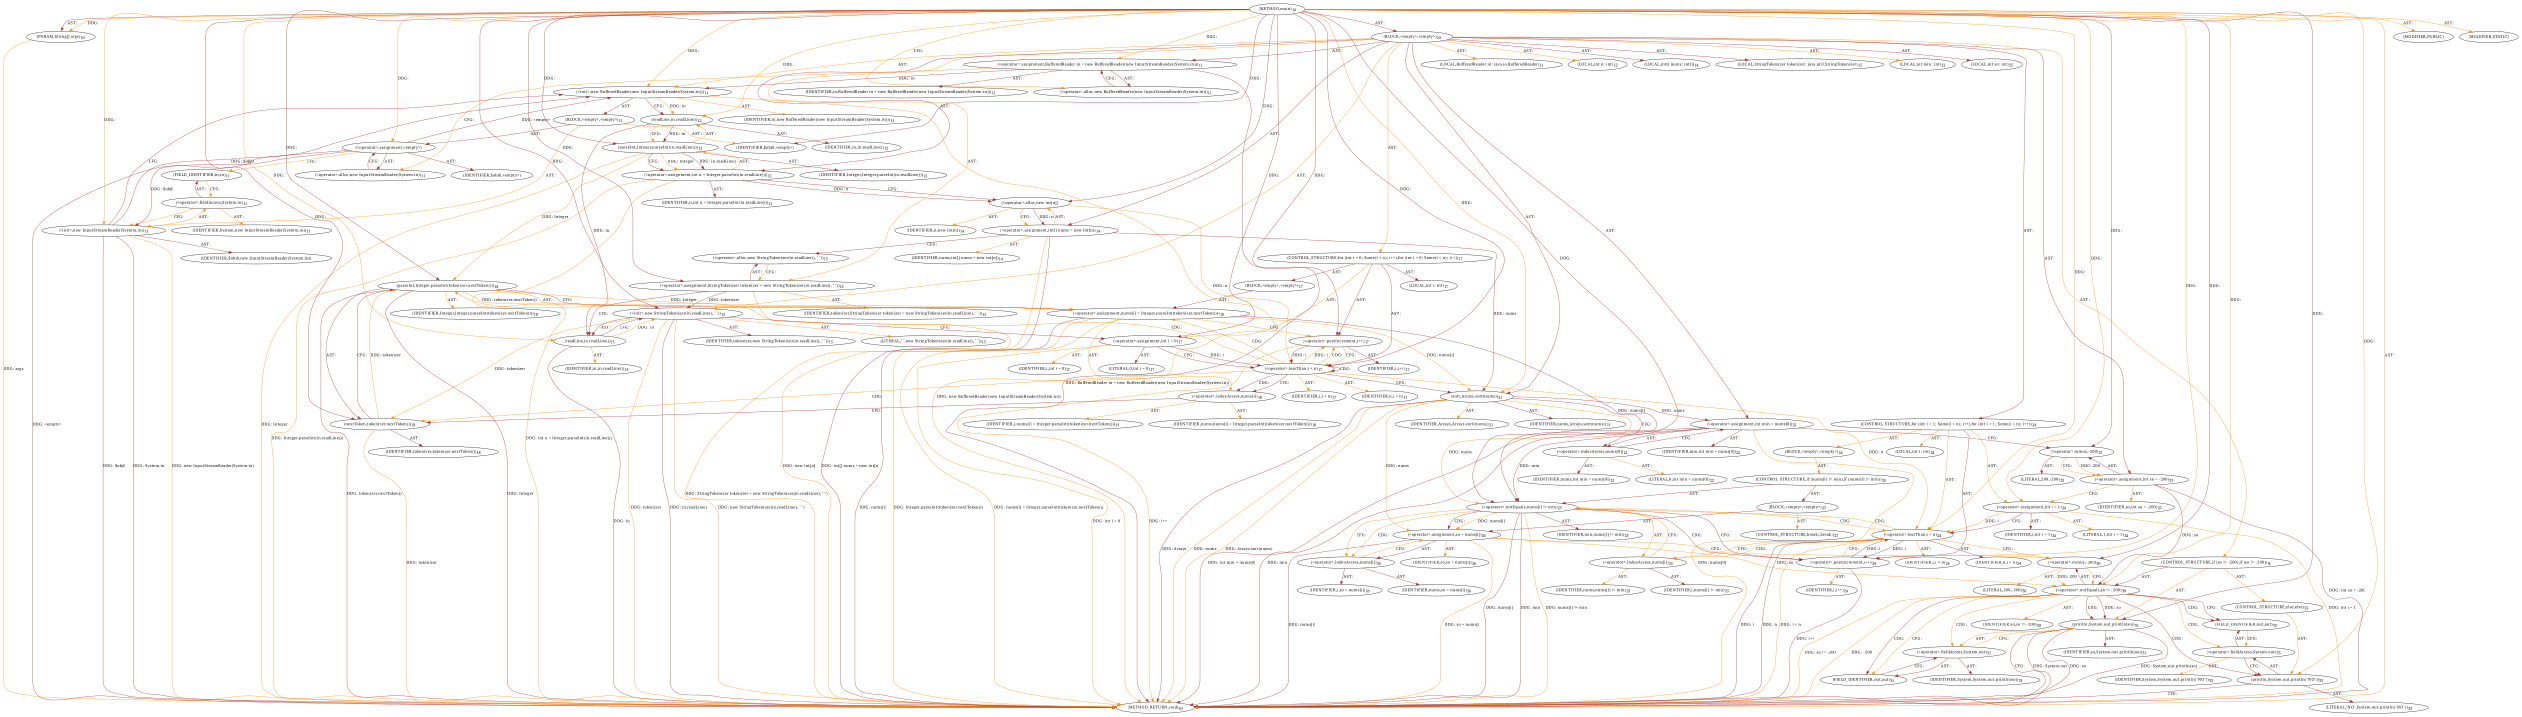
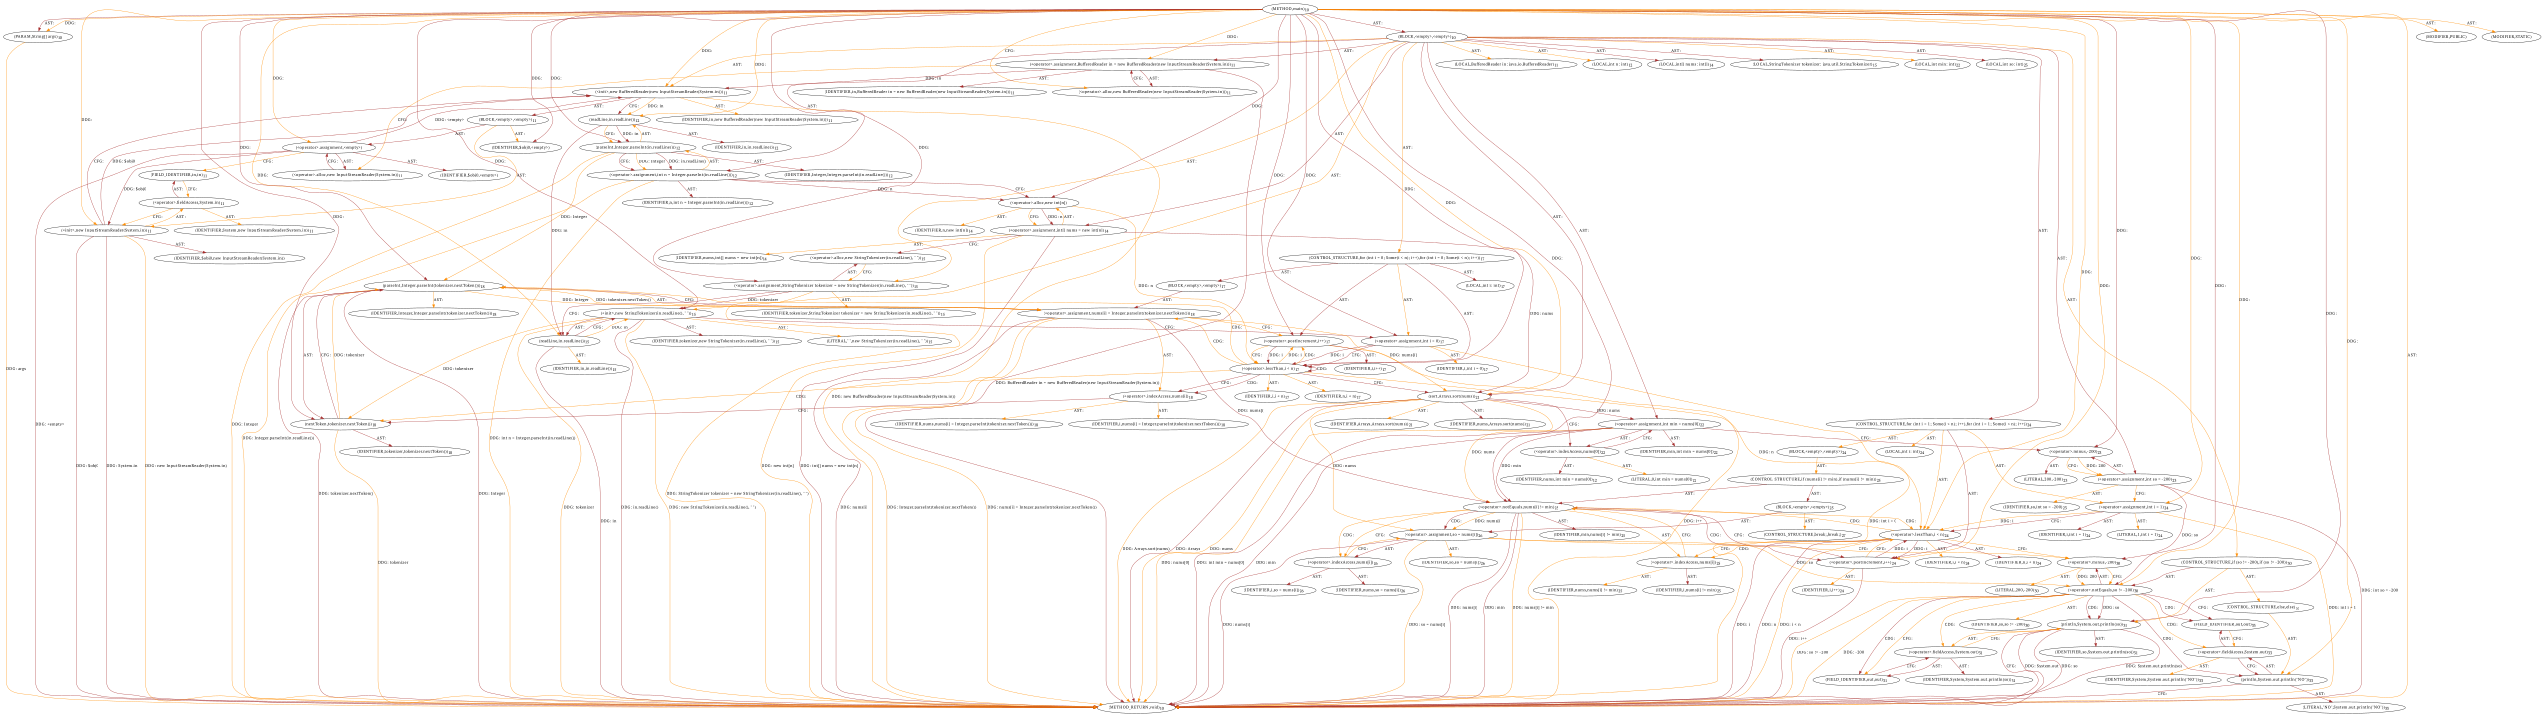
(1132, 369) -> none
